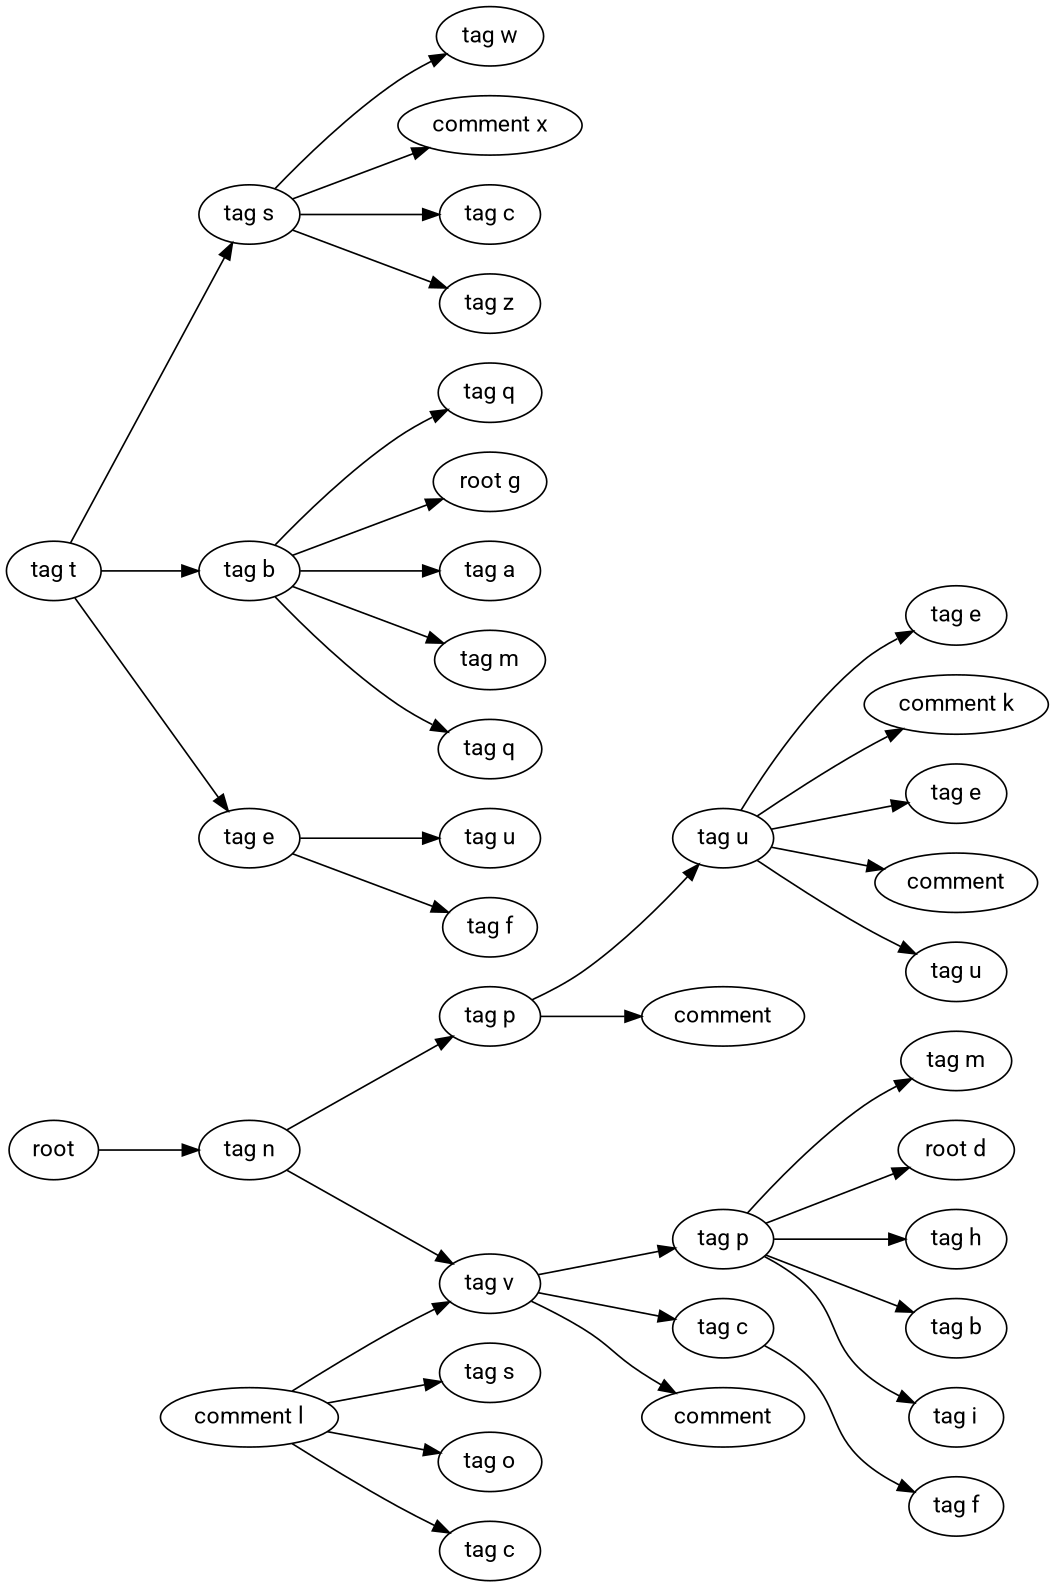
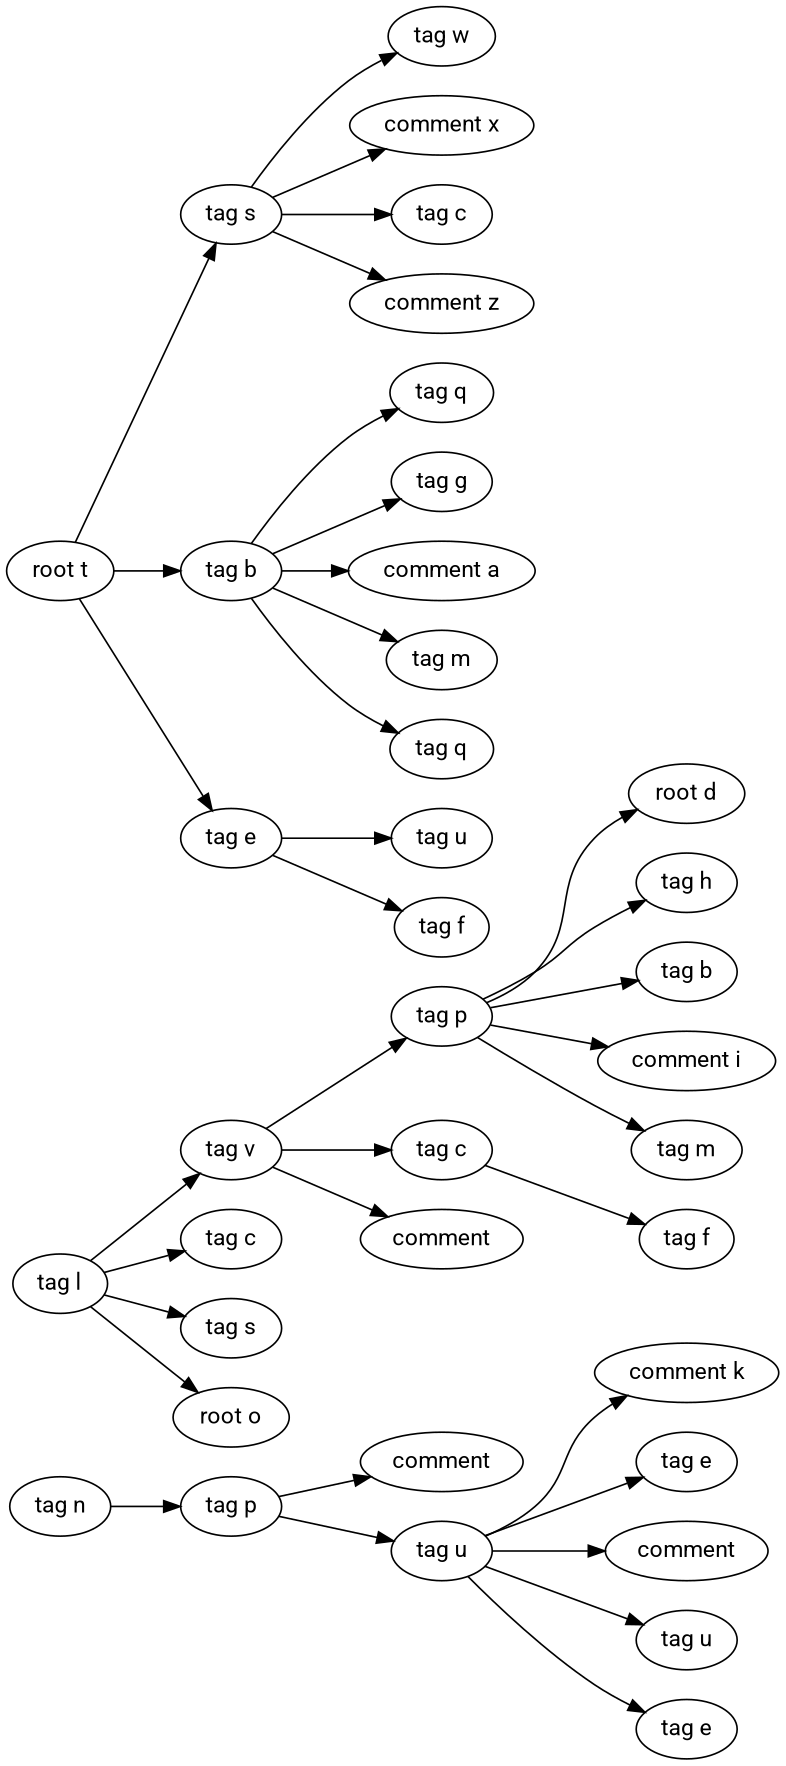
(490, 304) -> (442, 304)
(490, 482) -> (442, 482)
(54, 571) -> (60, 571)
(490, 571) -> (442, 571)
(54, 1150) -> none
(363, 1213) -> none
(249, 1417) -> (60, 1284)
(956, 1417) -> (687, 1061)
(490, 1462) -> (231, 1417)
